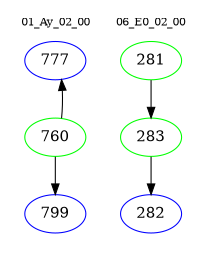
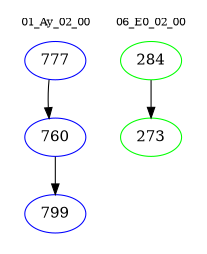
(151, 61) -> (151, 61)
(62, 104) -> (48, 94)
(55, 137) -> (55, 137)
(151, 137) -> (151, 137)
(151, 214) -> none
